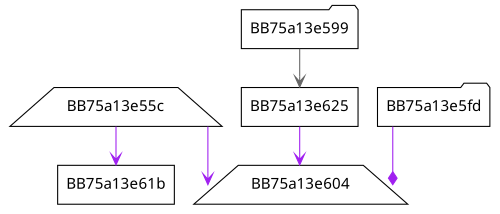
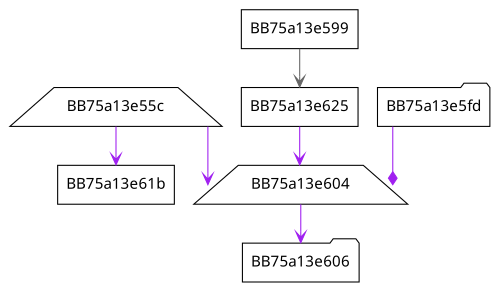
(300, 29) -> (300, 29)
none -> (301, 263)
